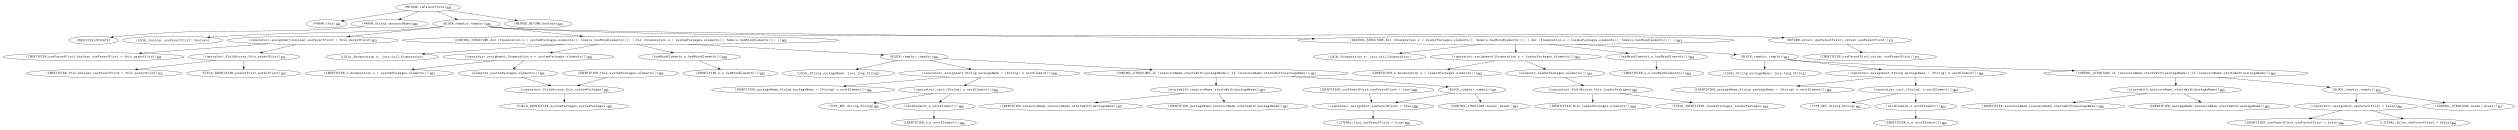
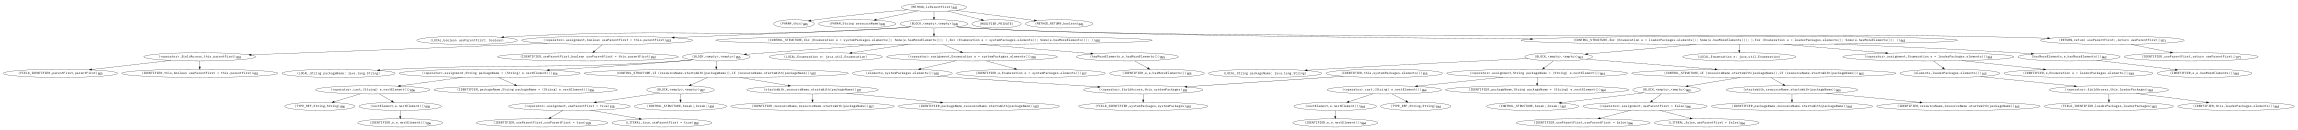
(238, 31) -> (965, 15)
(1370, 97) -> (557, 114)
